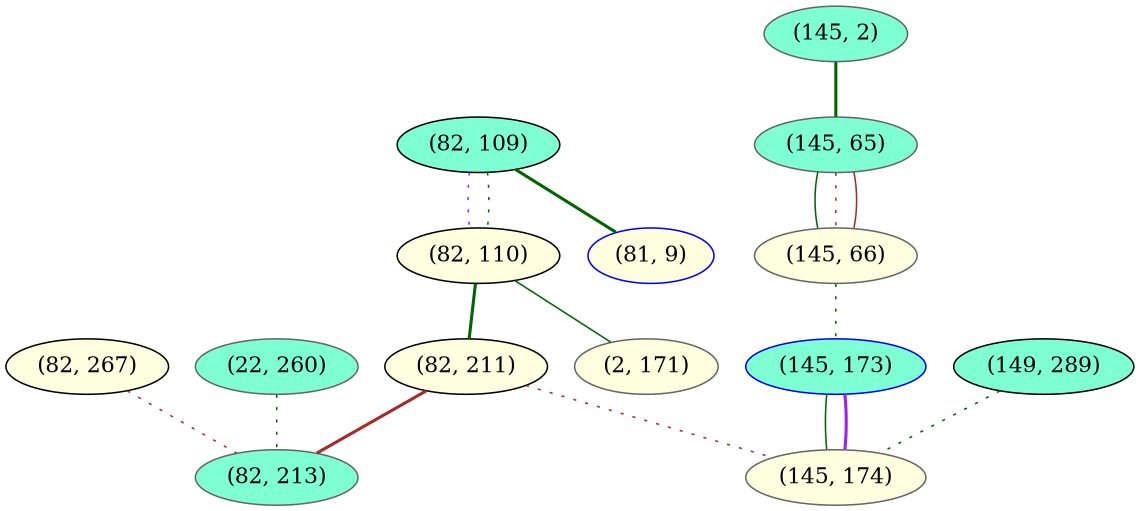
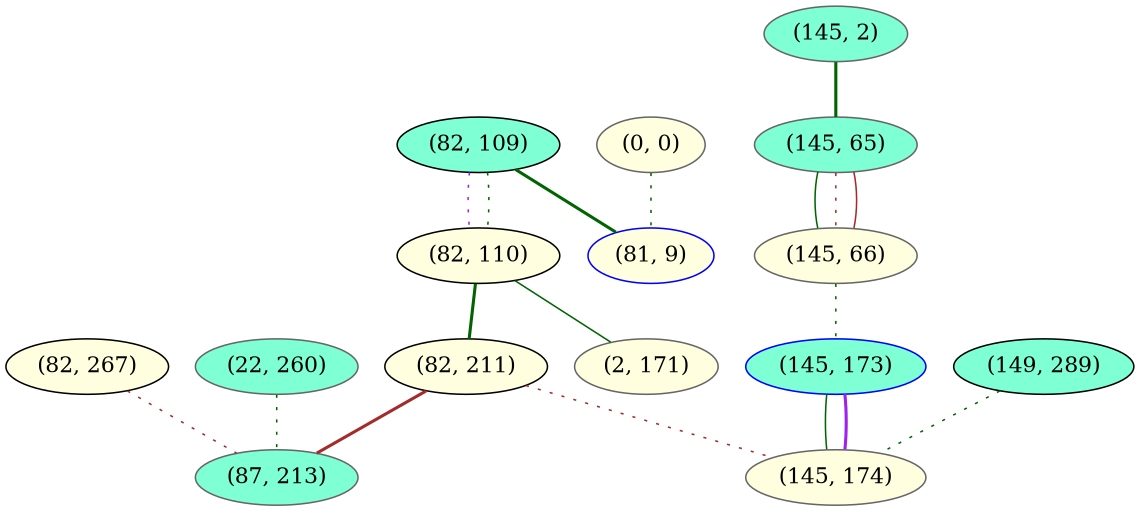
none -> (651, 145)
(277, 477) -> (277, 477)
